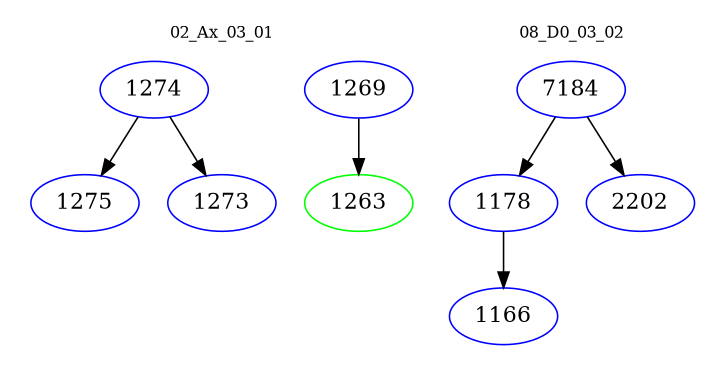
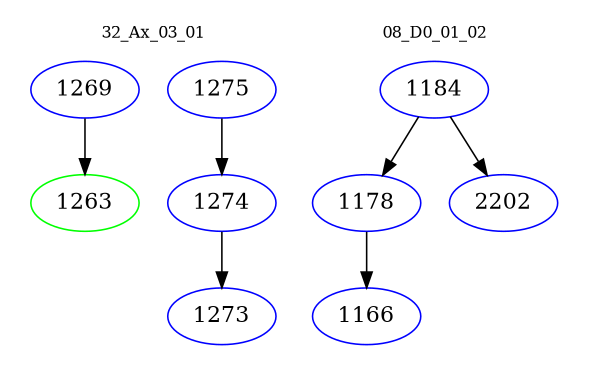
(222, 34) -> (153, 34)
(572, 34) -> (435, 34)
(571, 90) -> (434, 90)
(124, 139) -> (222, 139)
